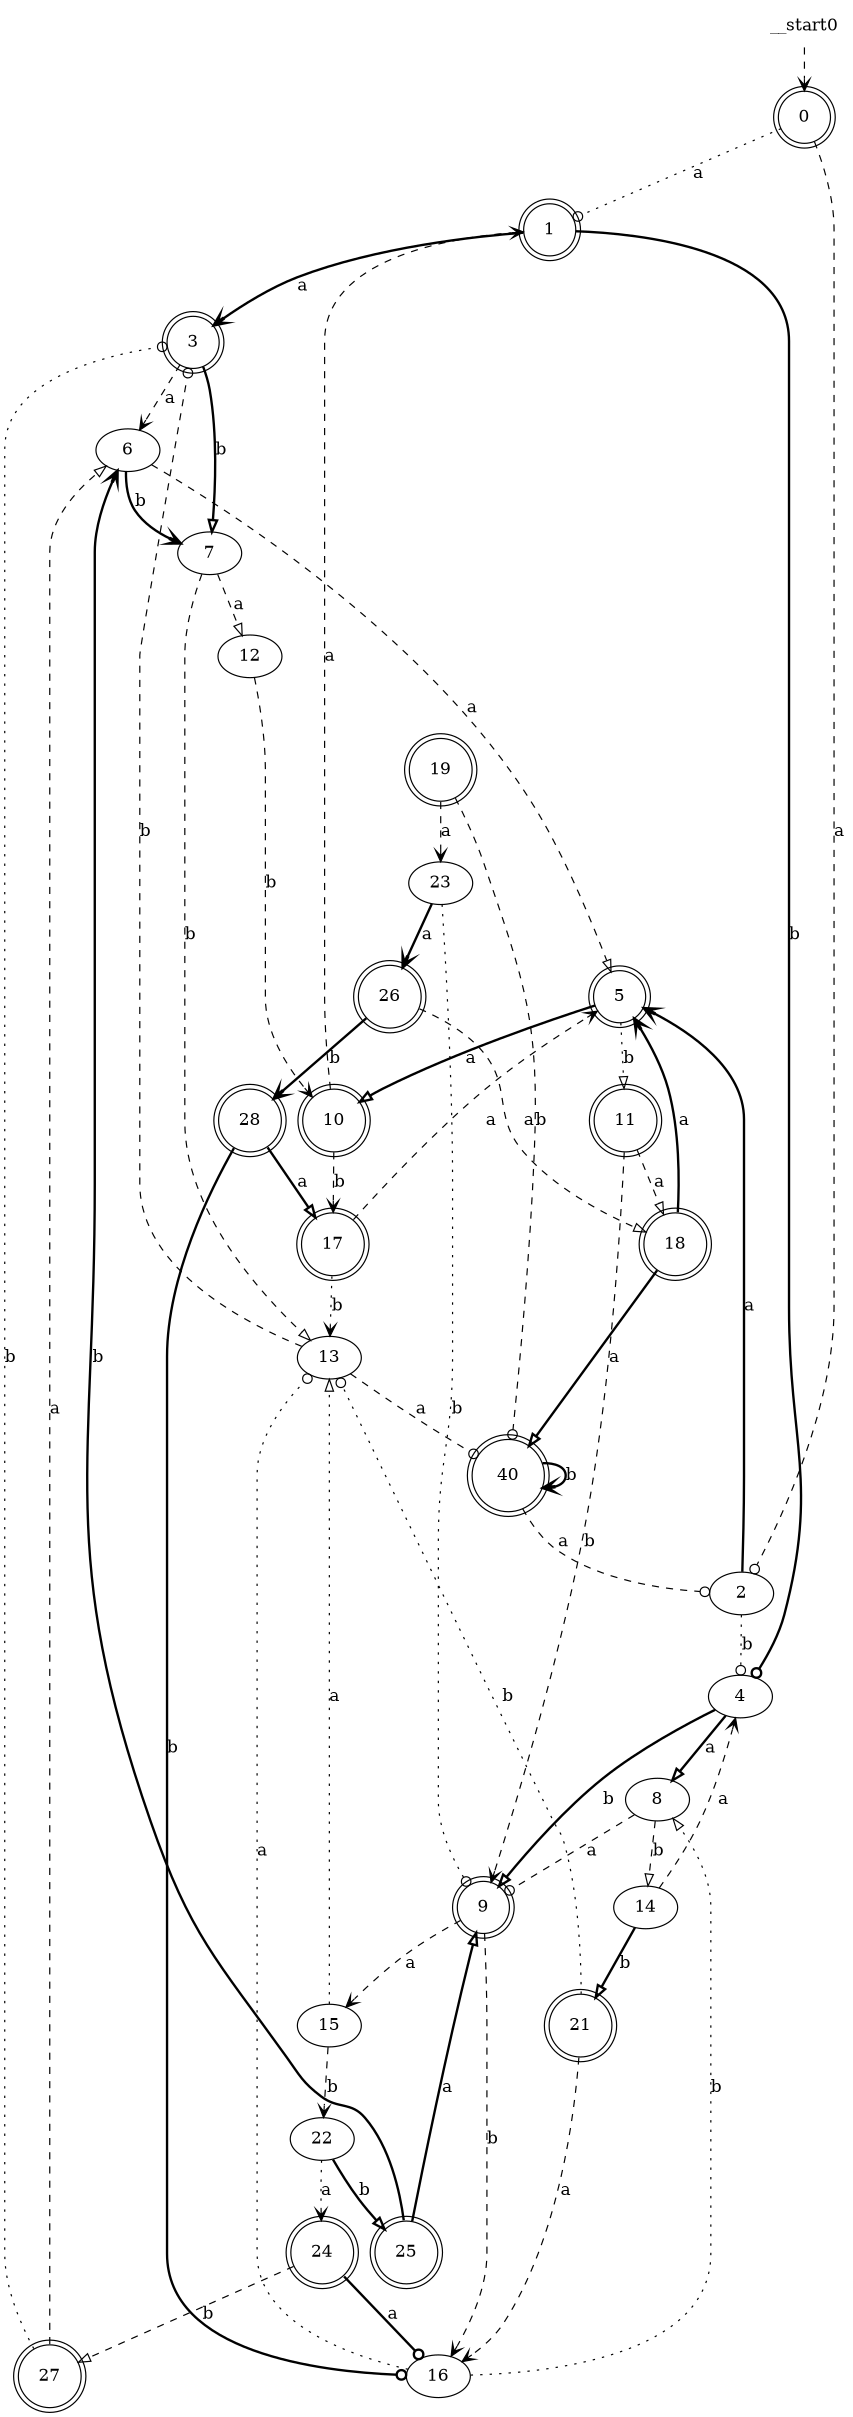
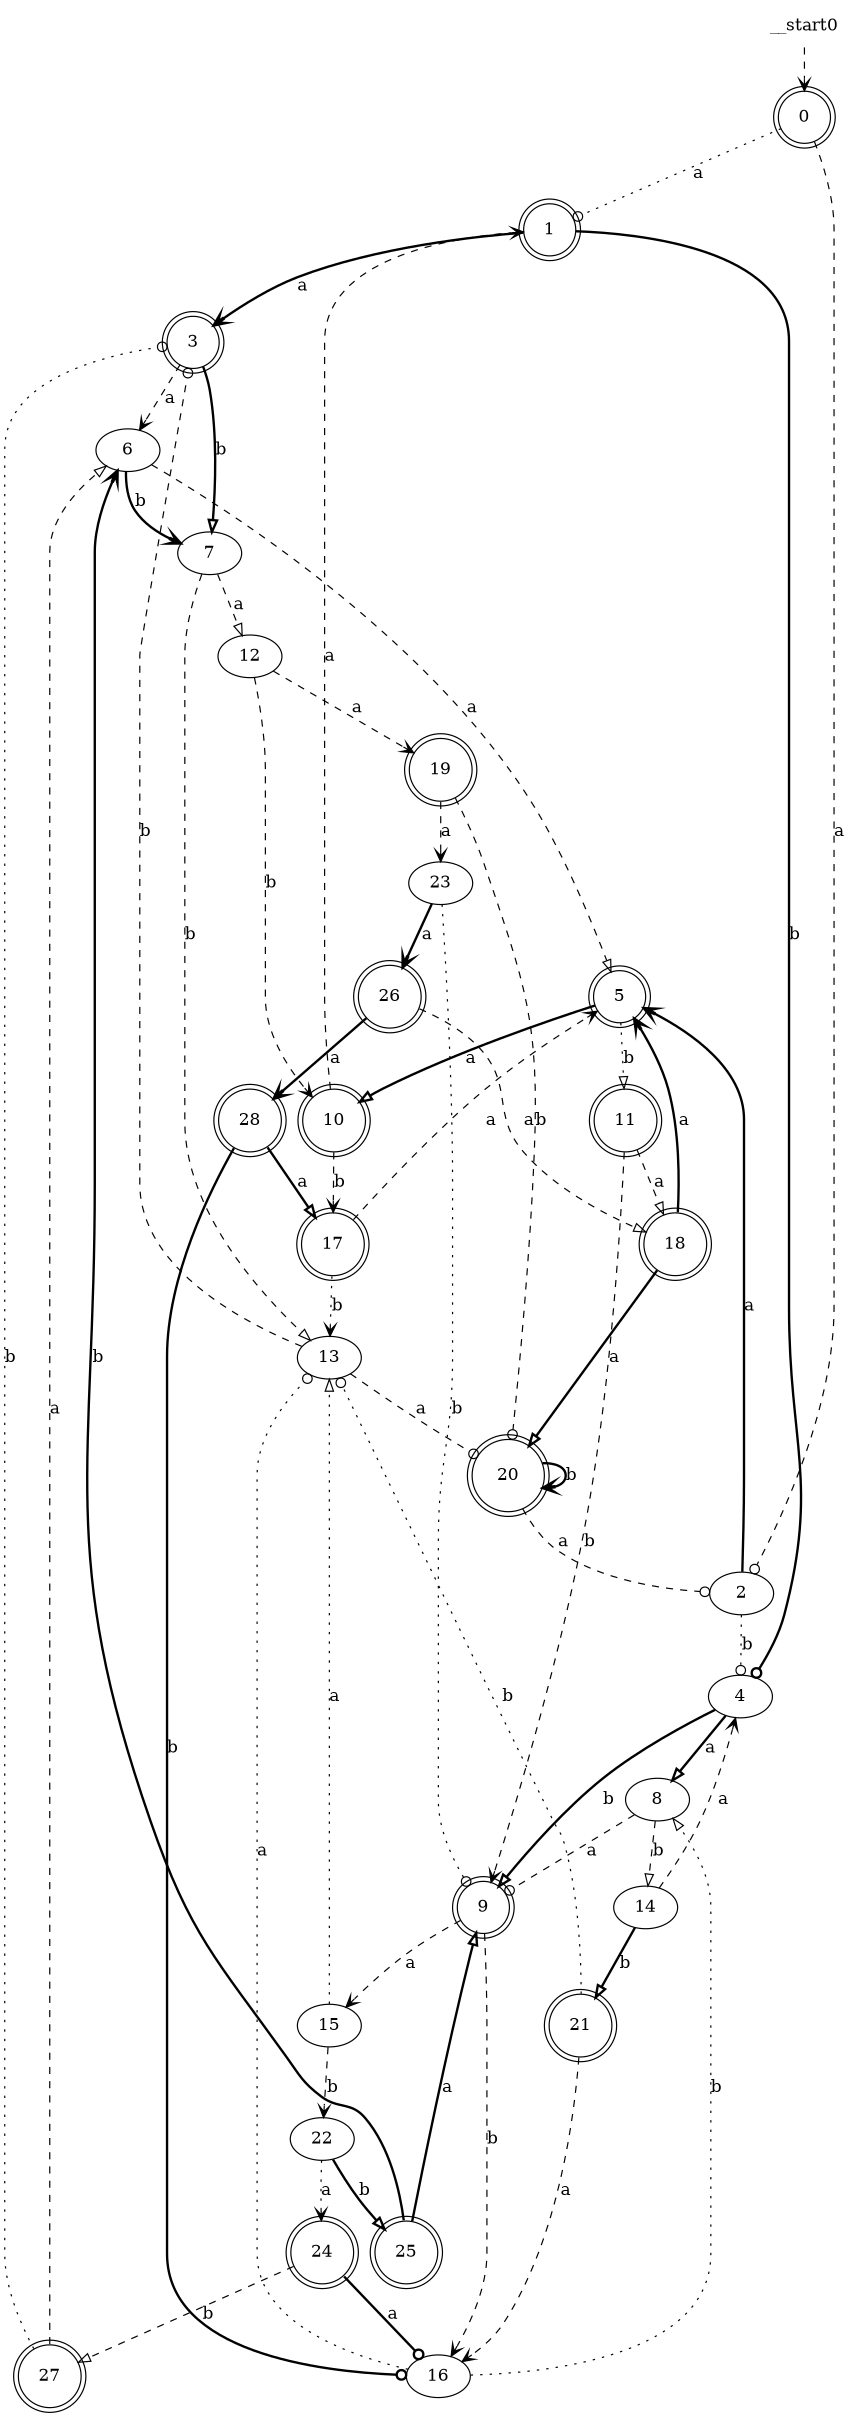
none -> (338, 709)
(335, 1058) -> (335, 1058)
(508, 1476) -> (508, 1476)
